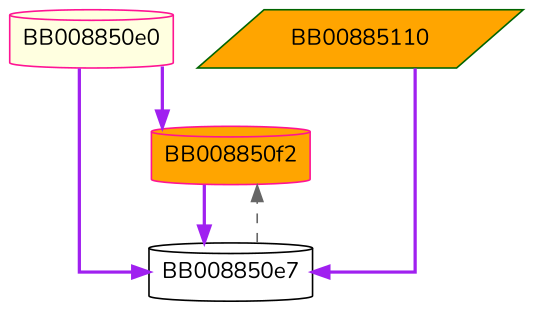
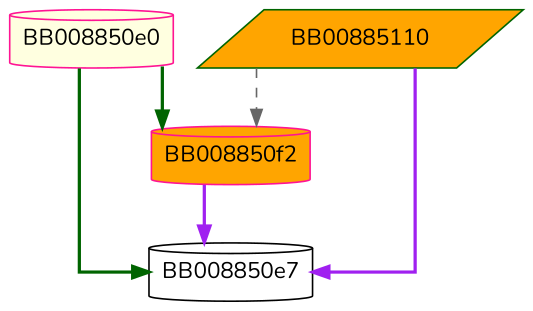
(162, 89) -> (162, 89)
(79, 197) -> (79, 197)
(257, 222) -> (257, 89)
